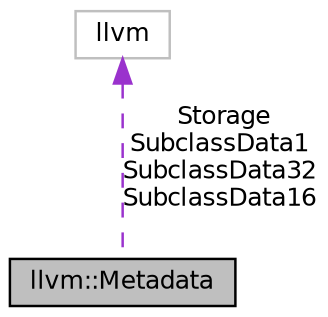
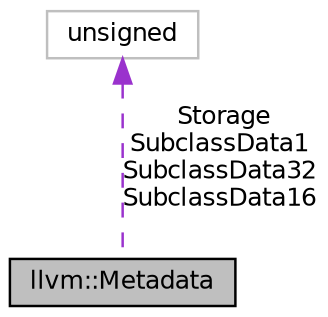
(123, 35) -> (123, 35)
